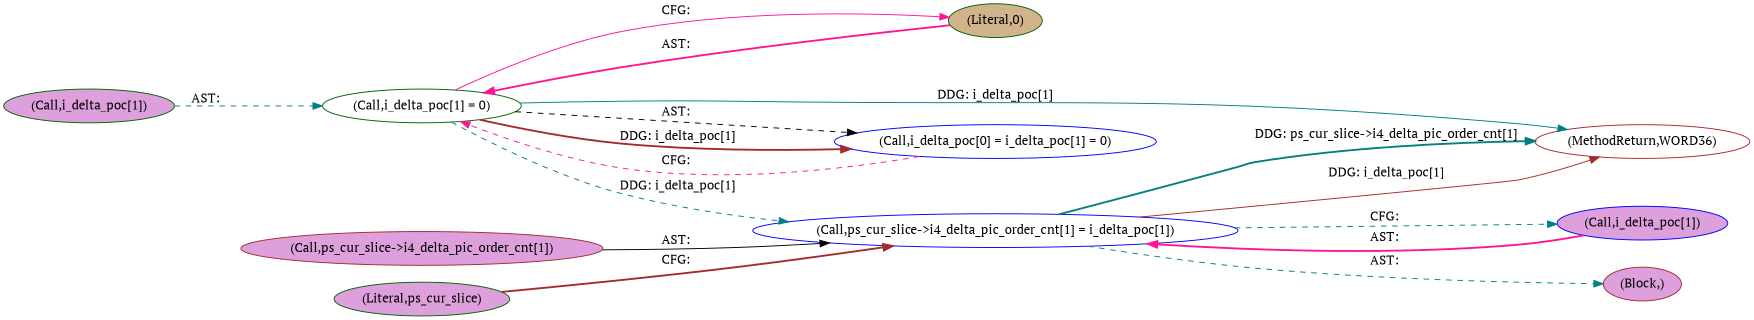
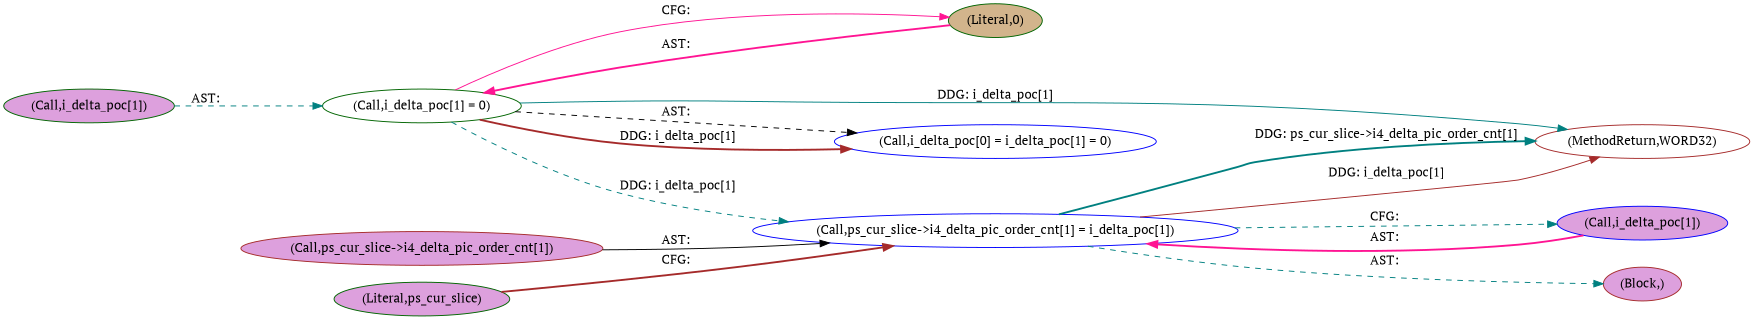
(1642, 142) -> (1642, 142)
(692, 174) -> none
